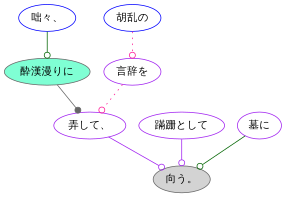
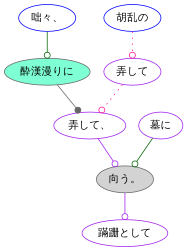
(132, 72) -> (132, 72)
(182, 150) -> (125, 203)
